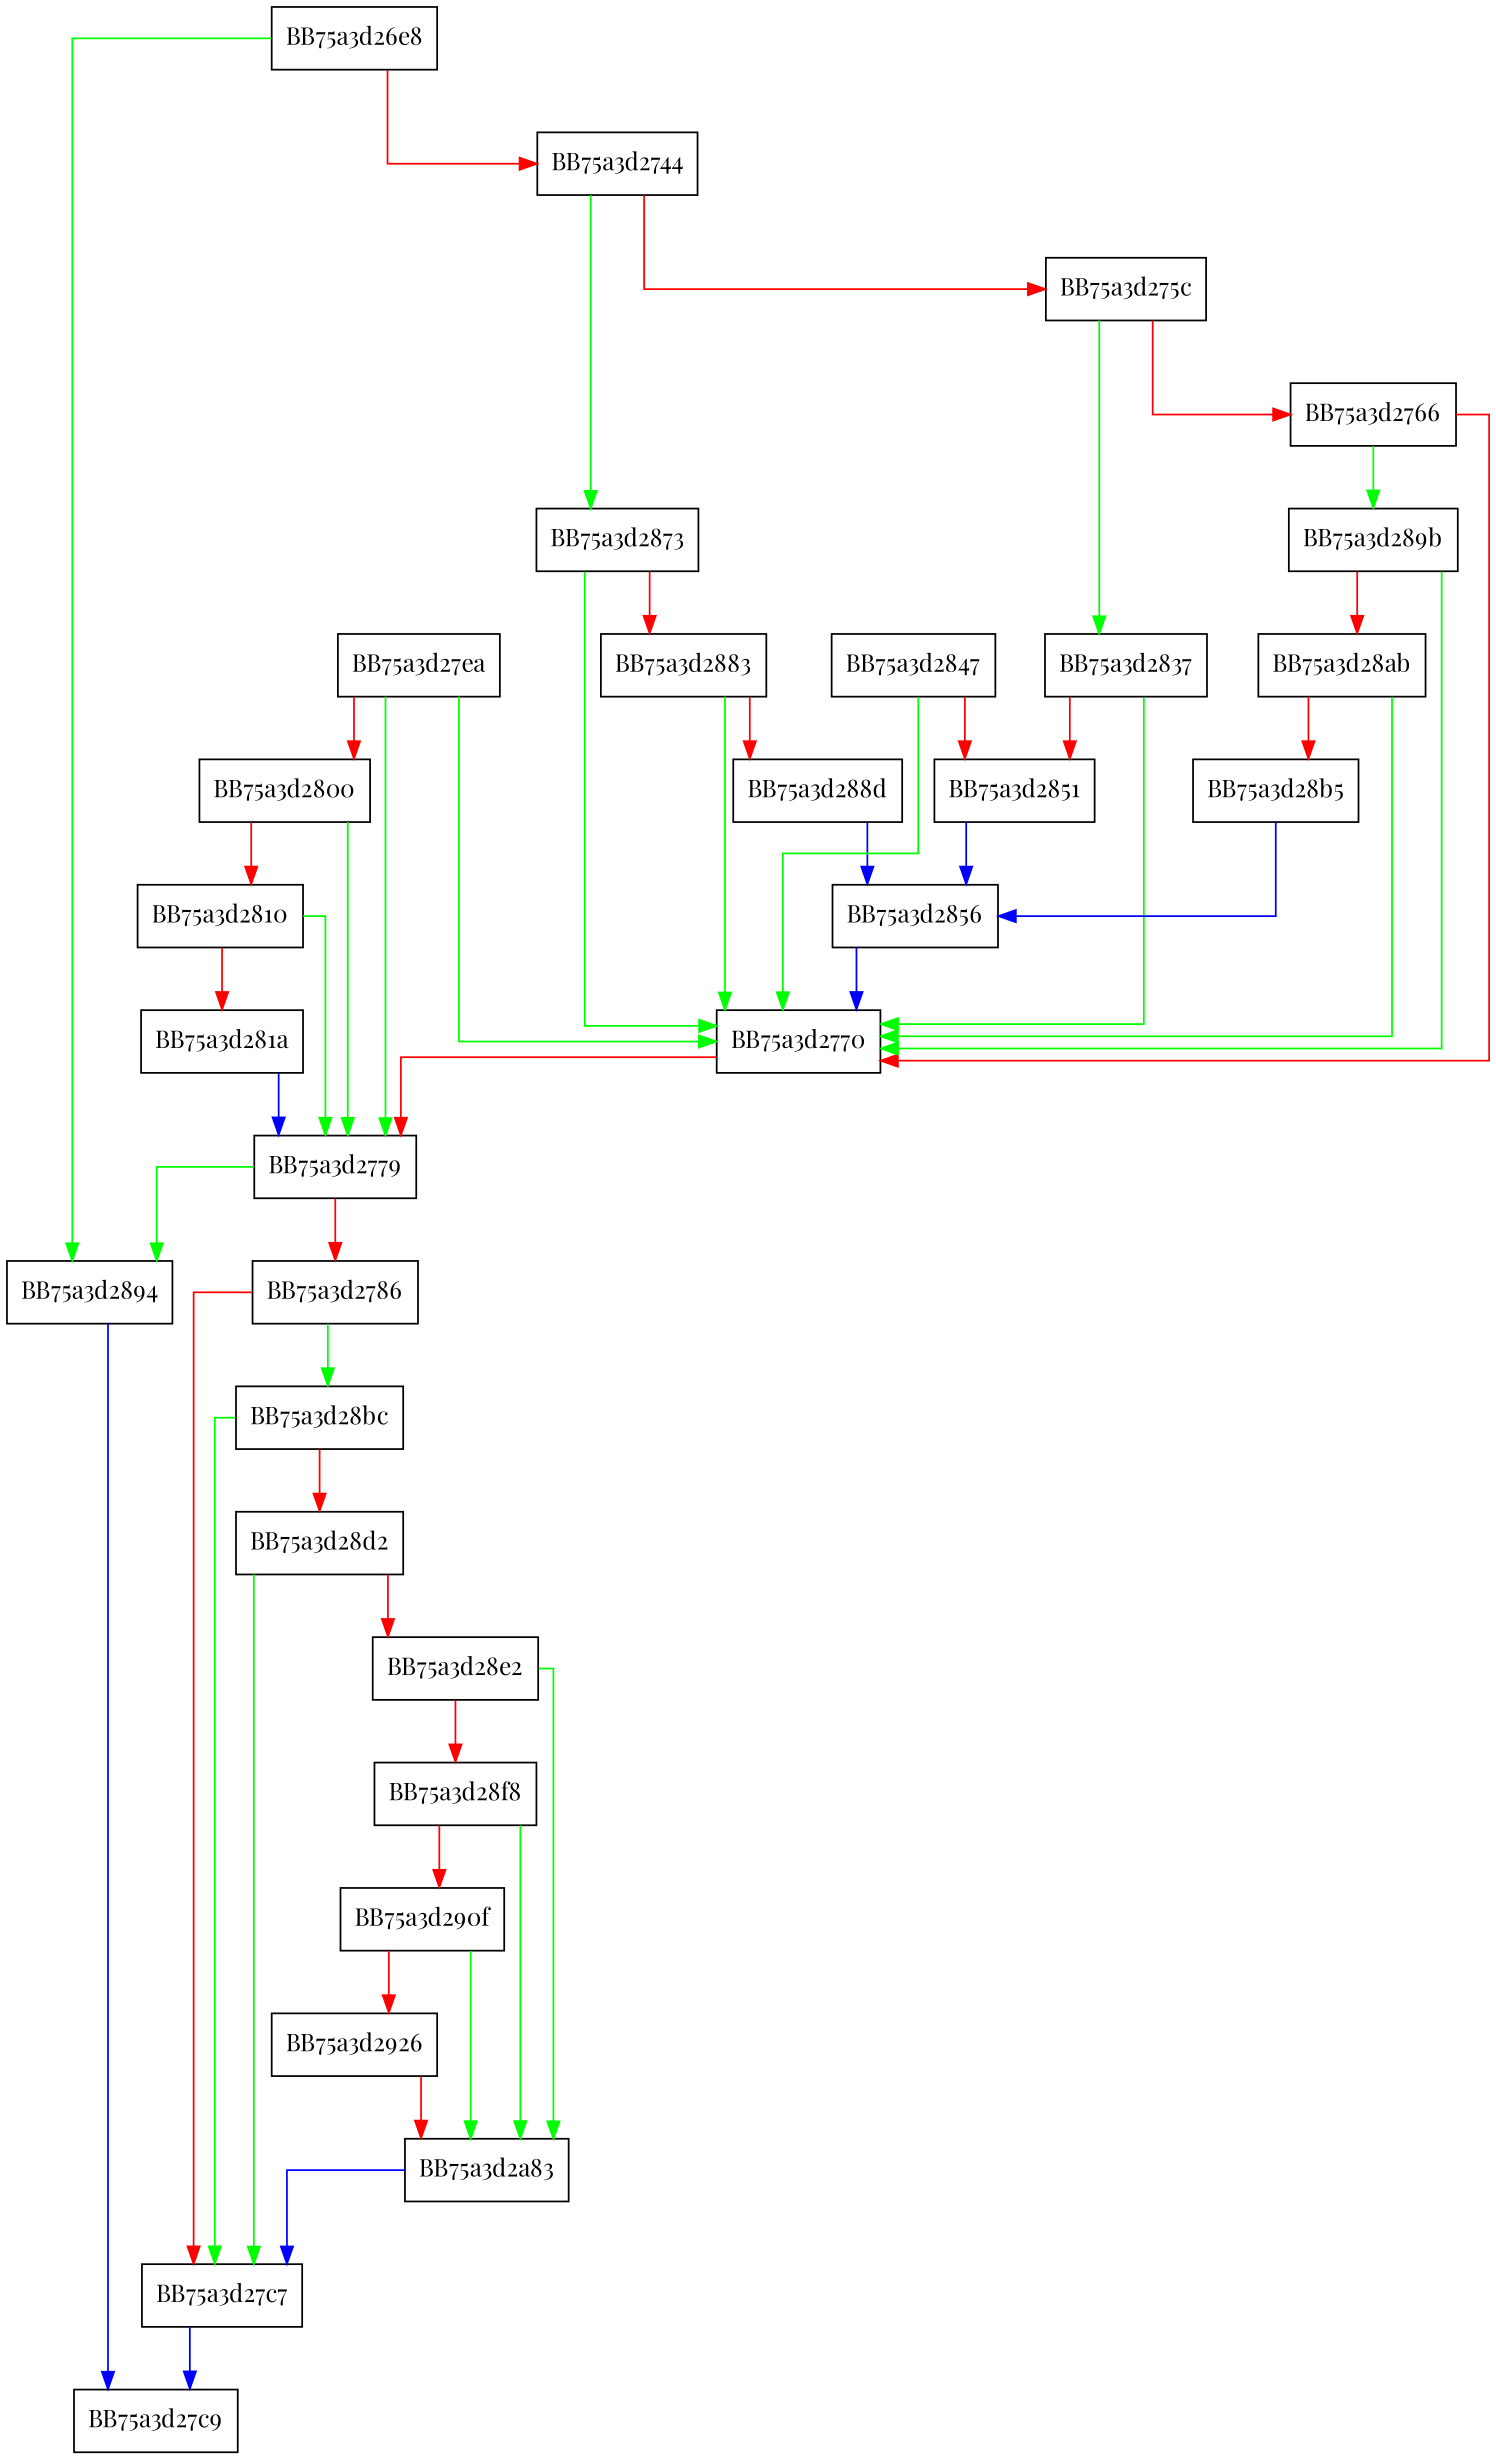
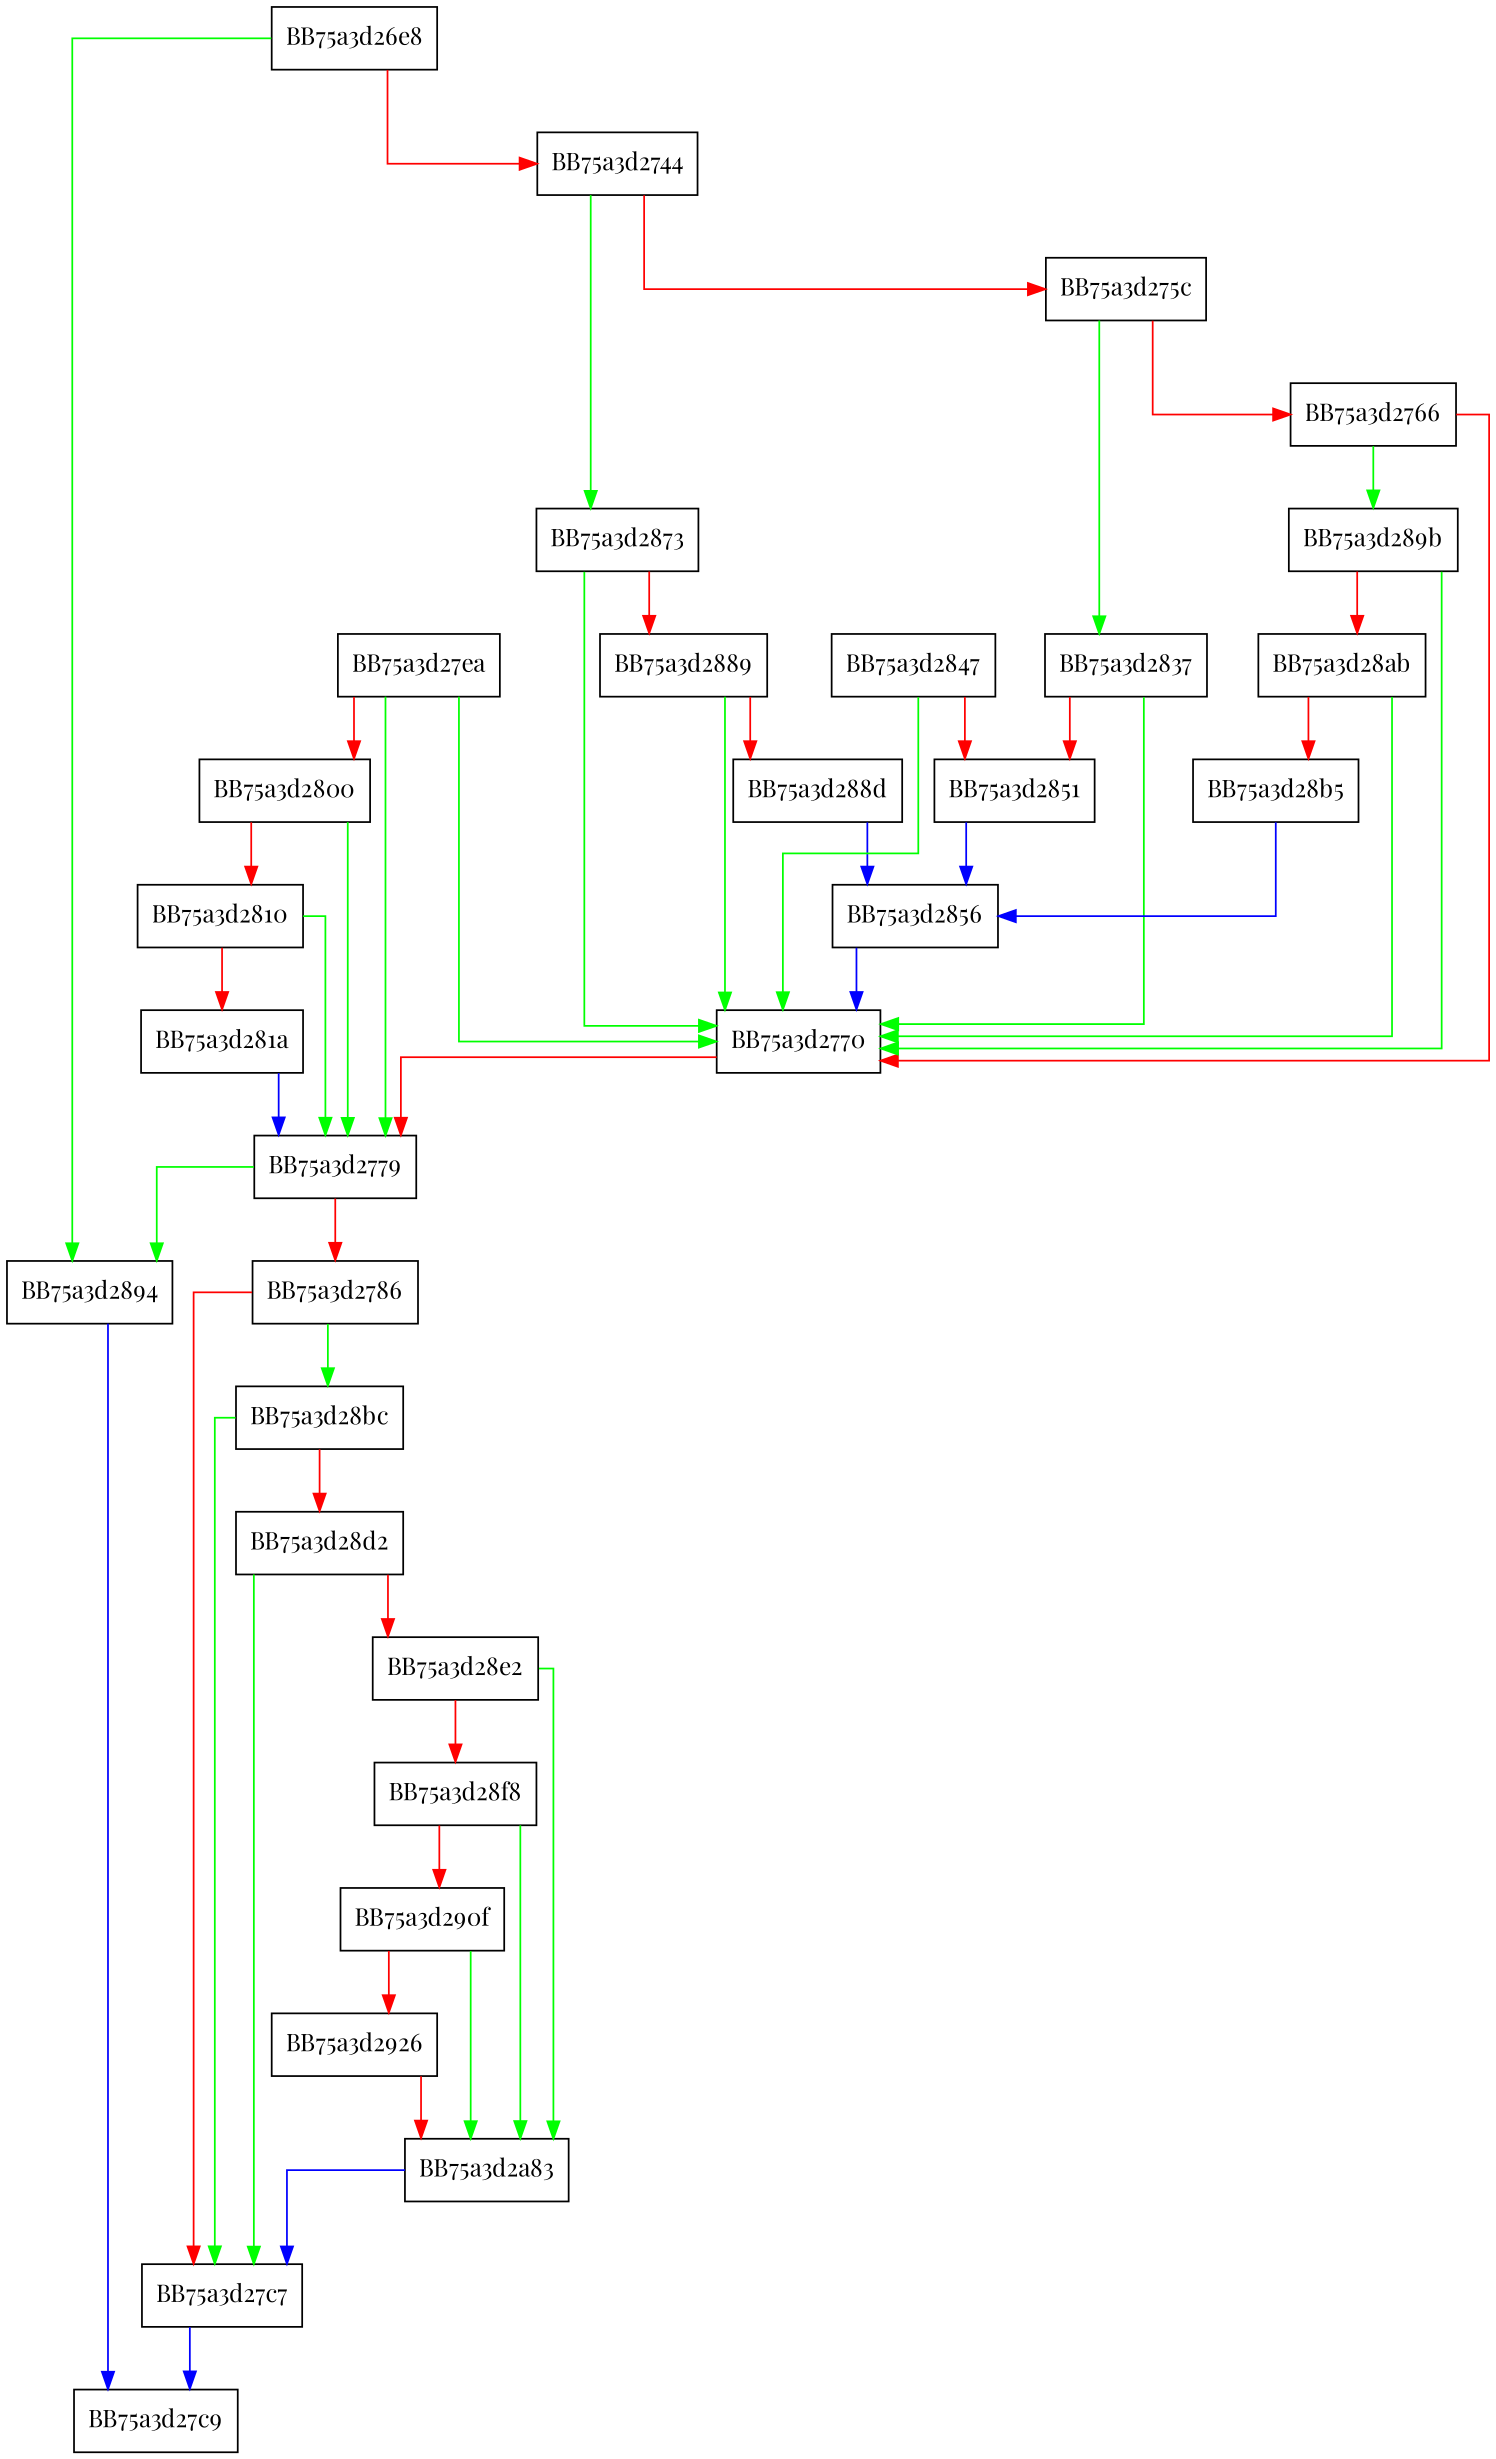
(684, 665) -> (684, 665)
